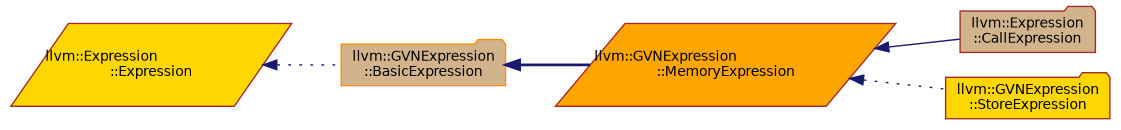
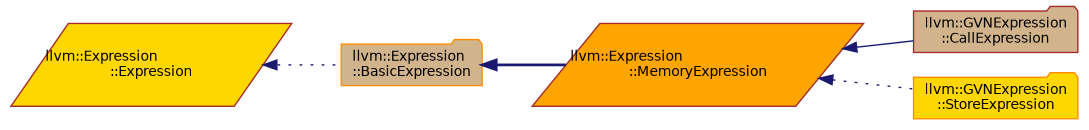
(1028, 32) -> (996, 32)
(423, 65) -> (412, 65)
(726, 65) -> (698, 65)
(1028, 98) -> (996, 98)
